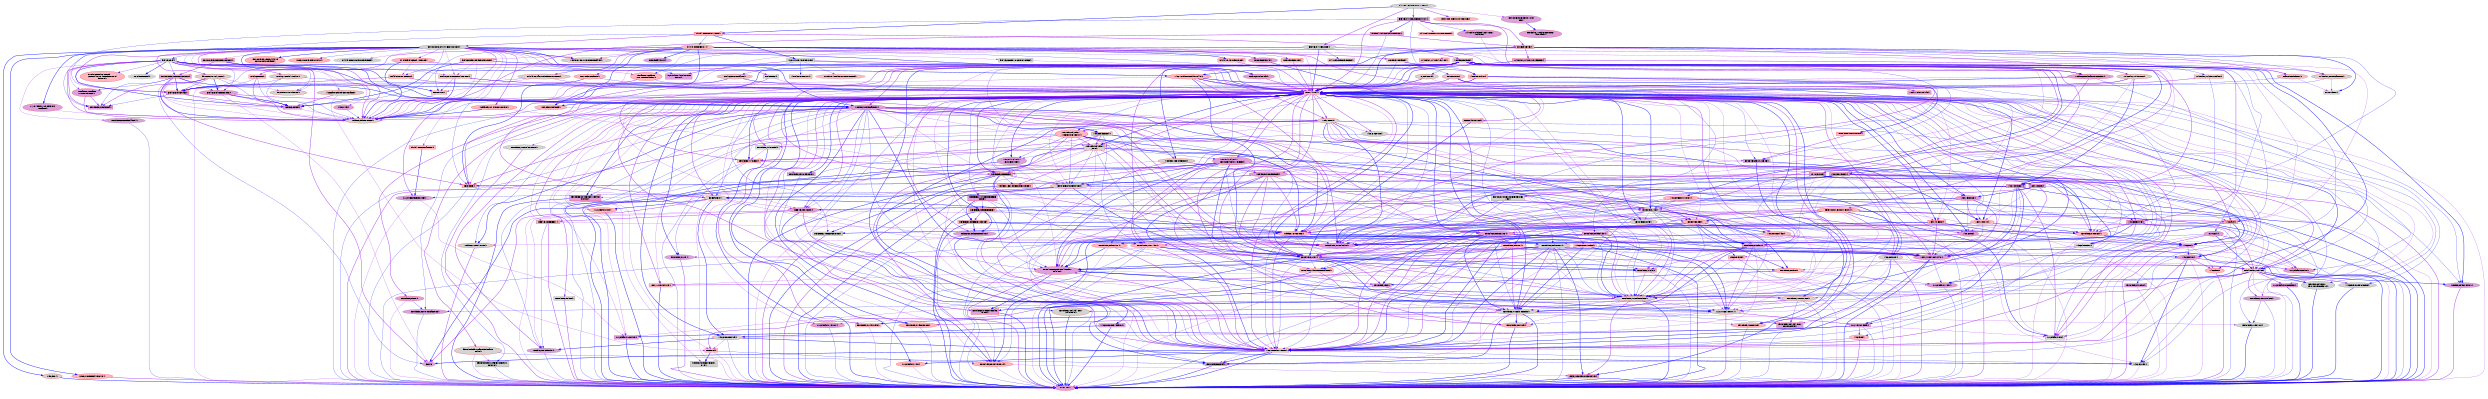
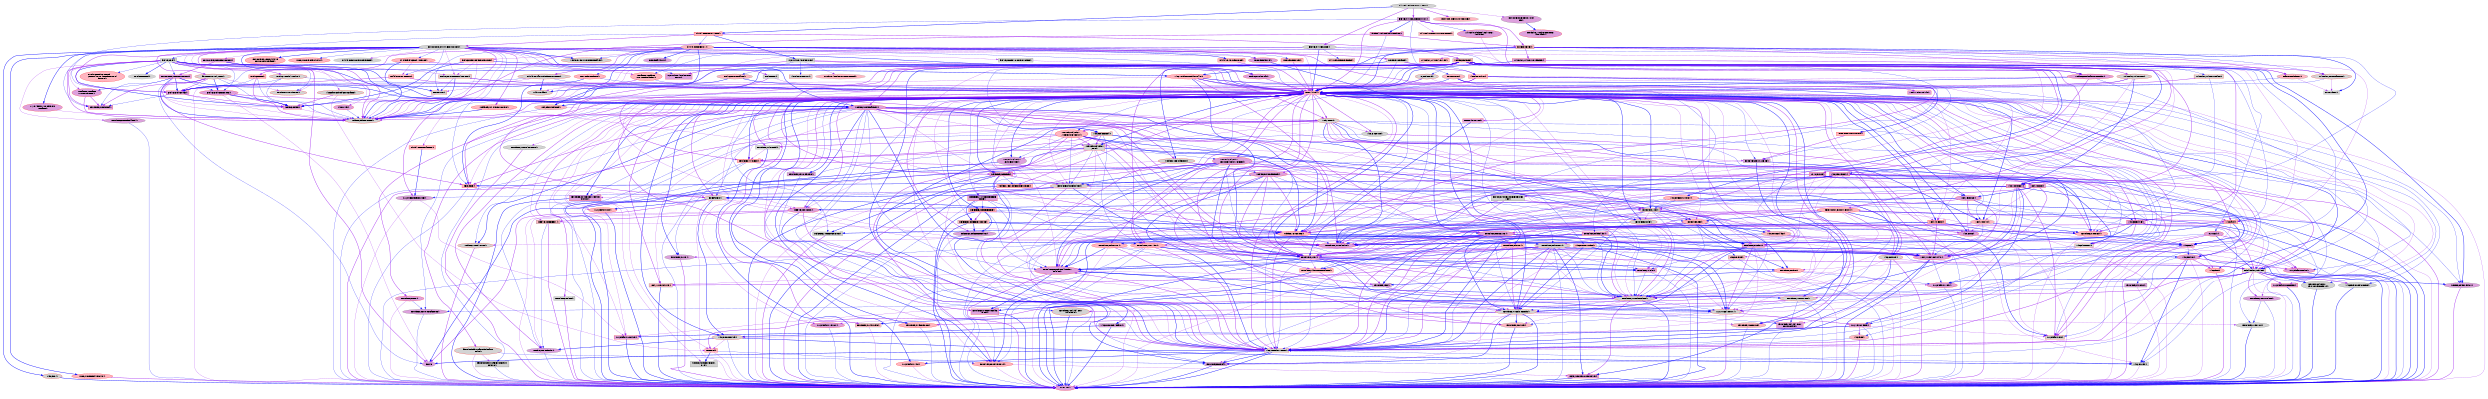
none -> (540, 93)
